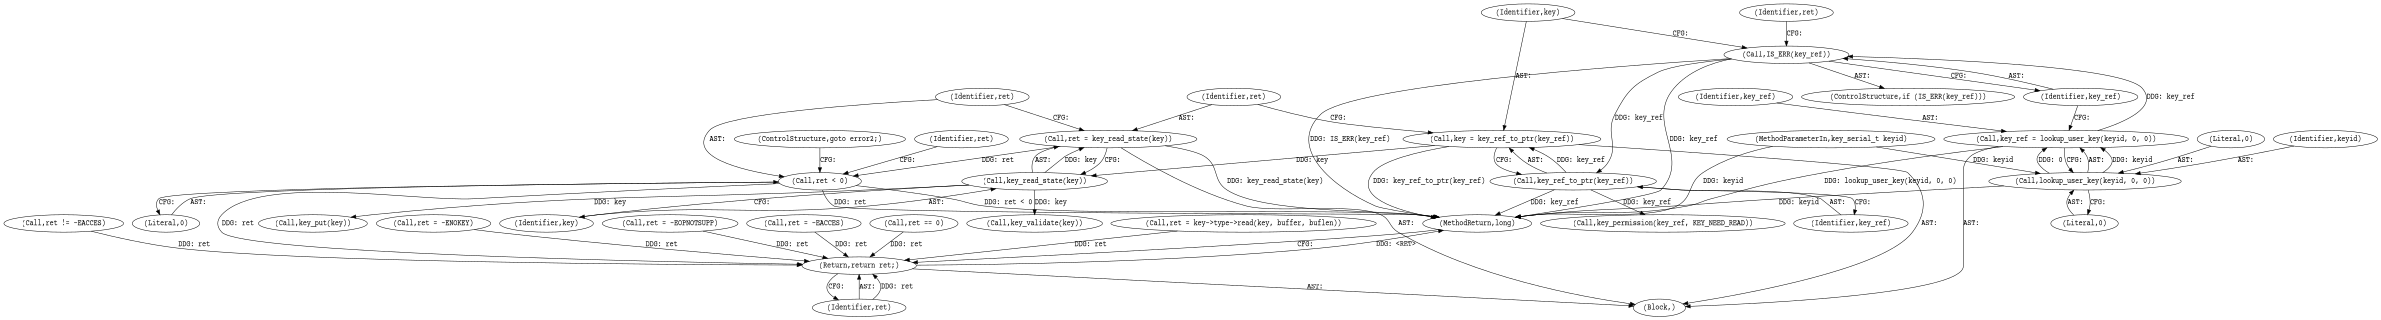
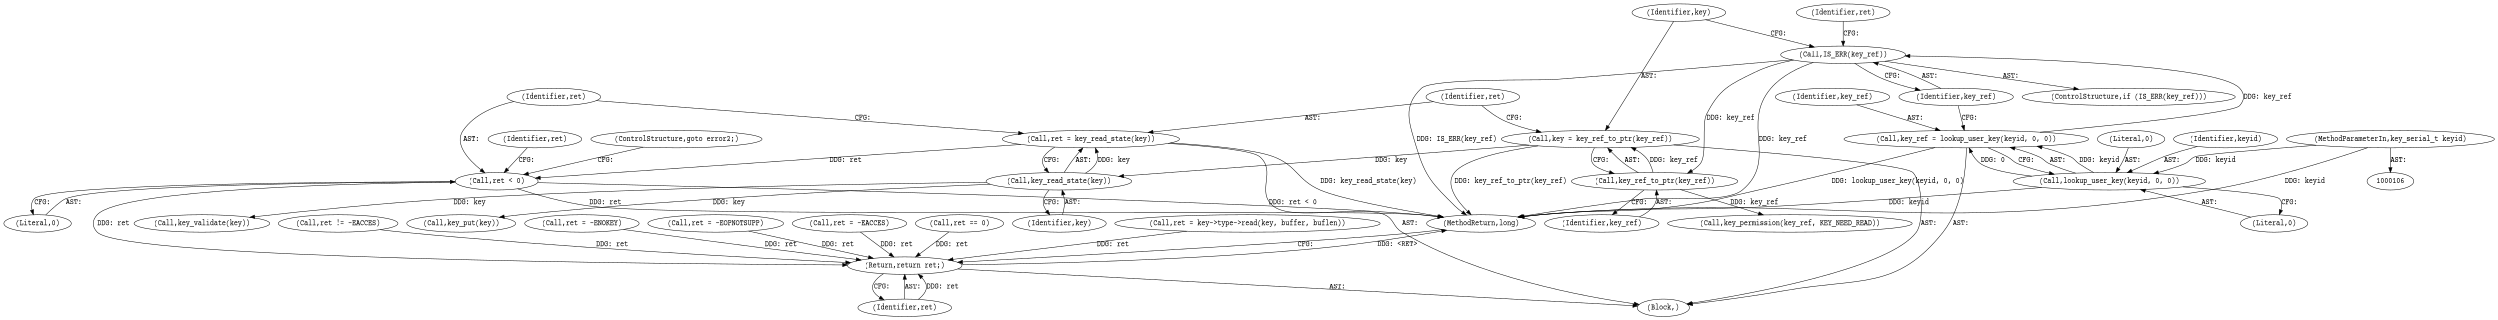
none -> (2390, 181)
(1527, 202) -> none
